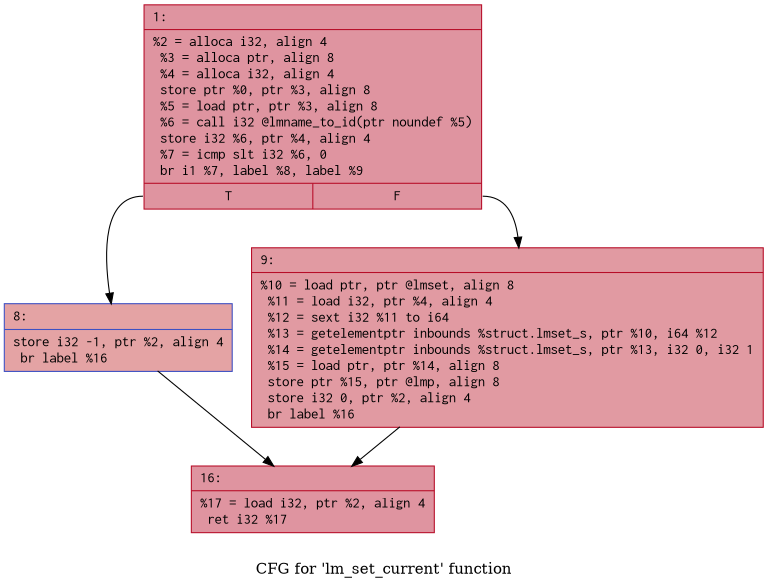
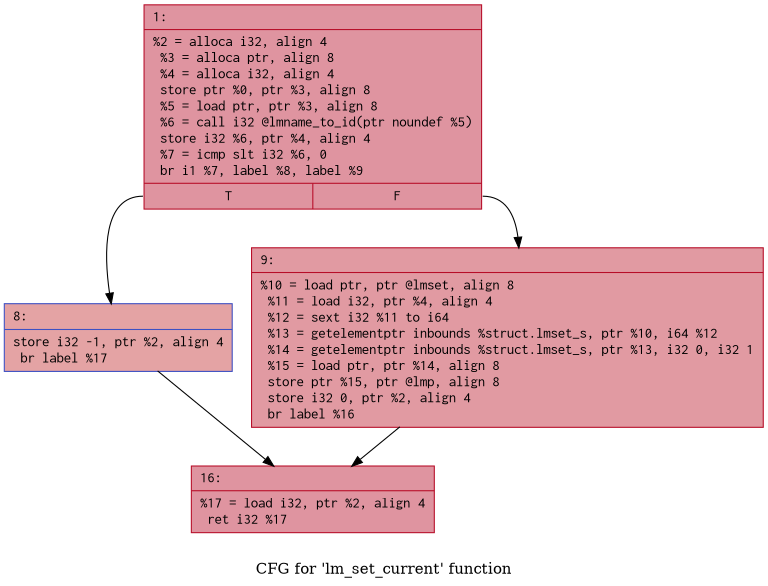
(60, 358) -> (60, 358)
